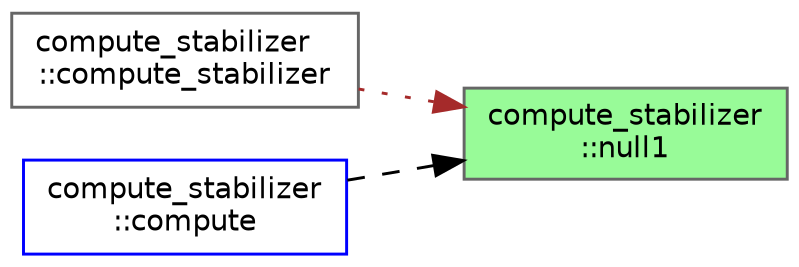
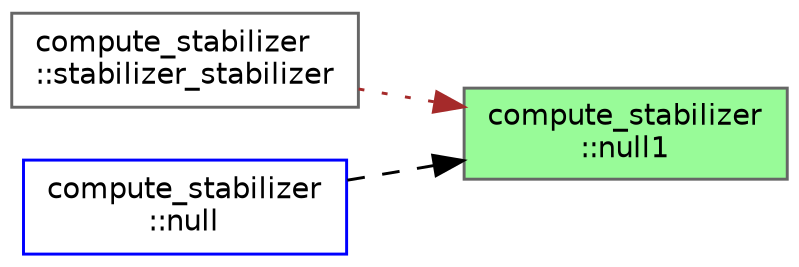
(185, 60) -> (185, 60)
(185, 207) -> (185, 207)
